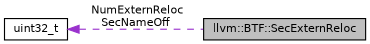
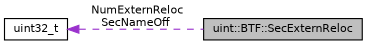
(285, 29) -> (283, 29)
